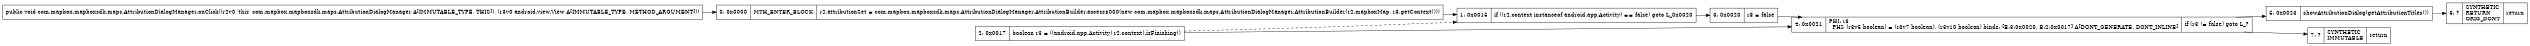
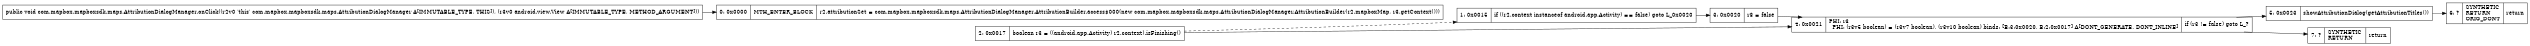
(1448, 15) -> none
(2345, 38) -> (2340, 38)
